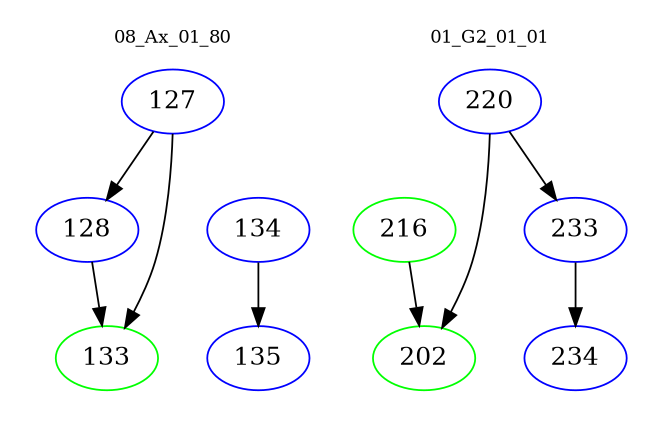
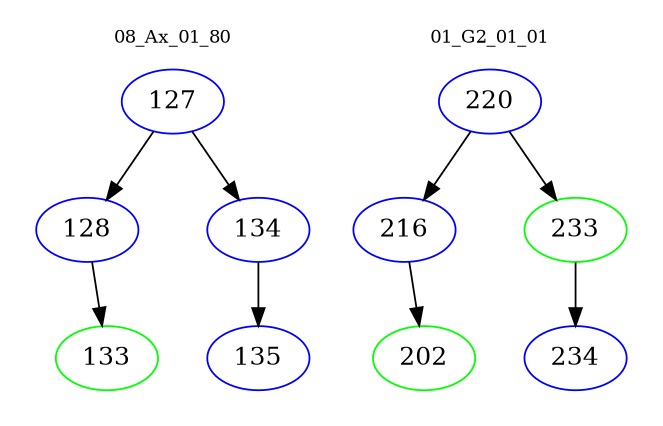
(164, 225) -> (211, 158)
(481, 225) -> (452, 158)
(405, 230) -> (405, 230)
(576, 230) -> (576, 230)
